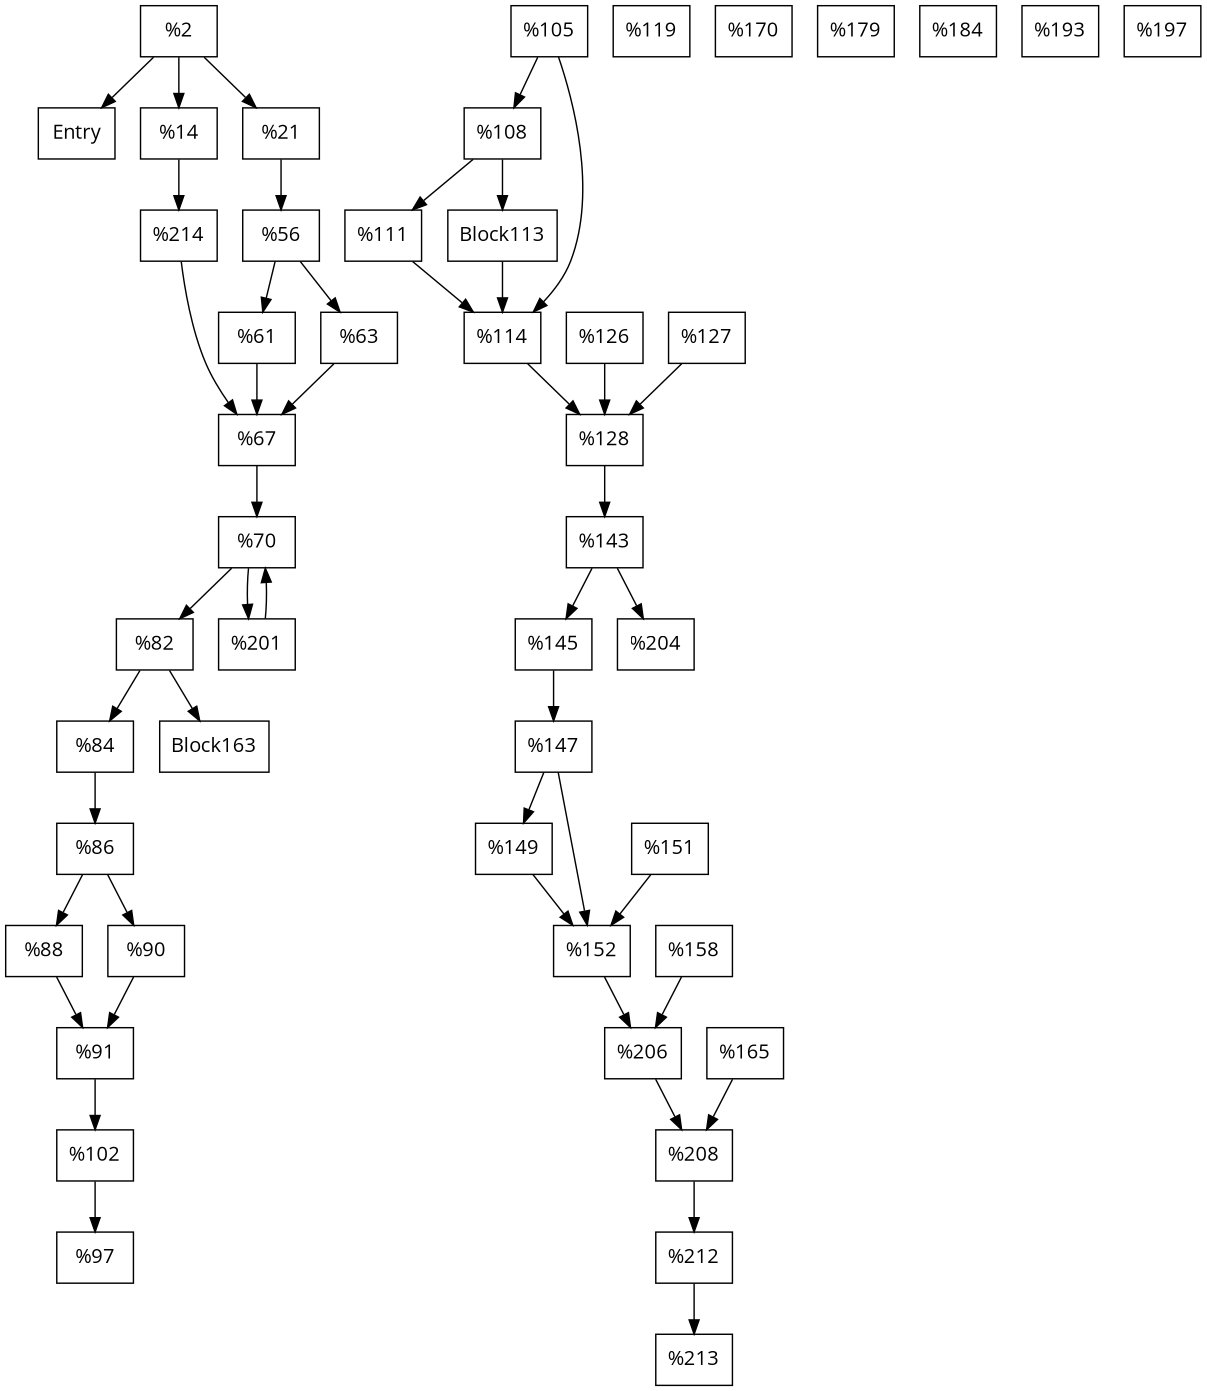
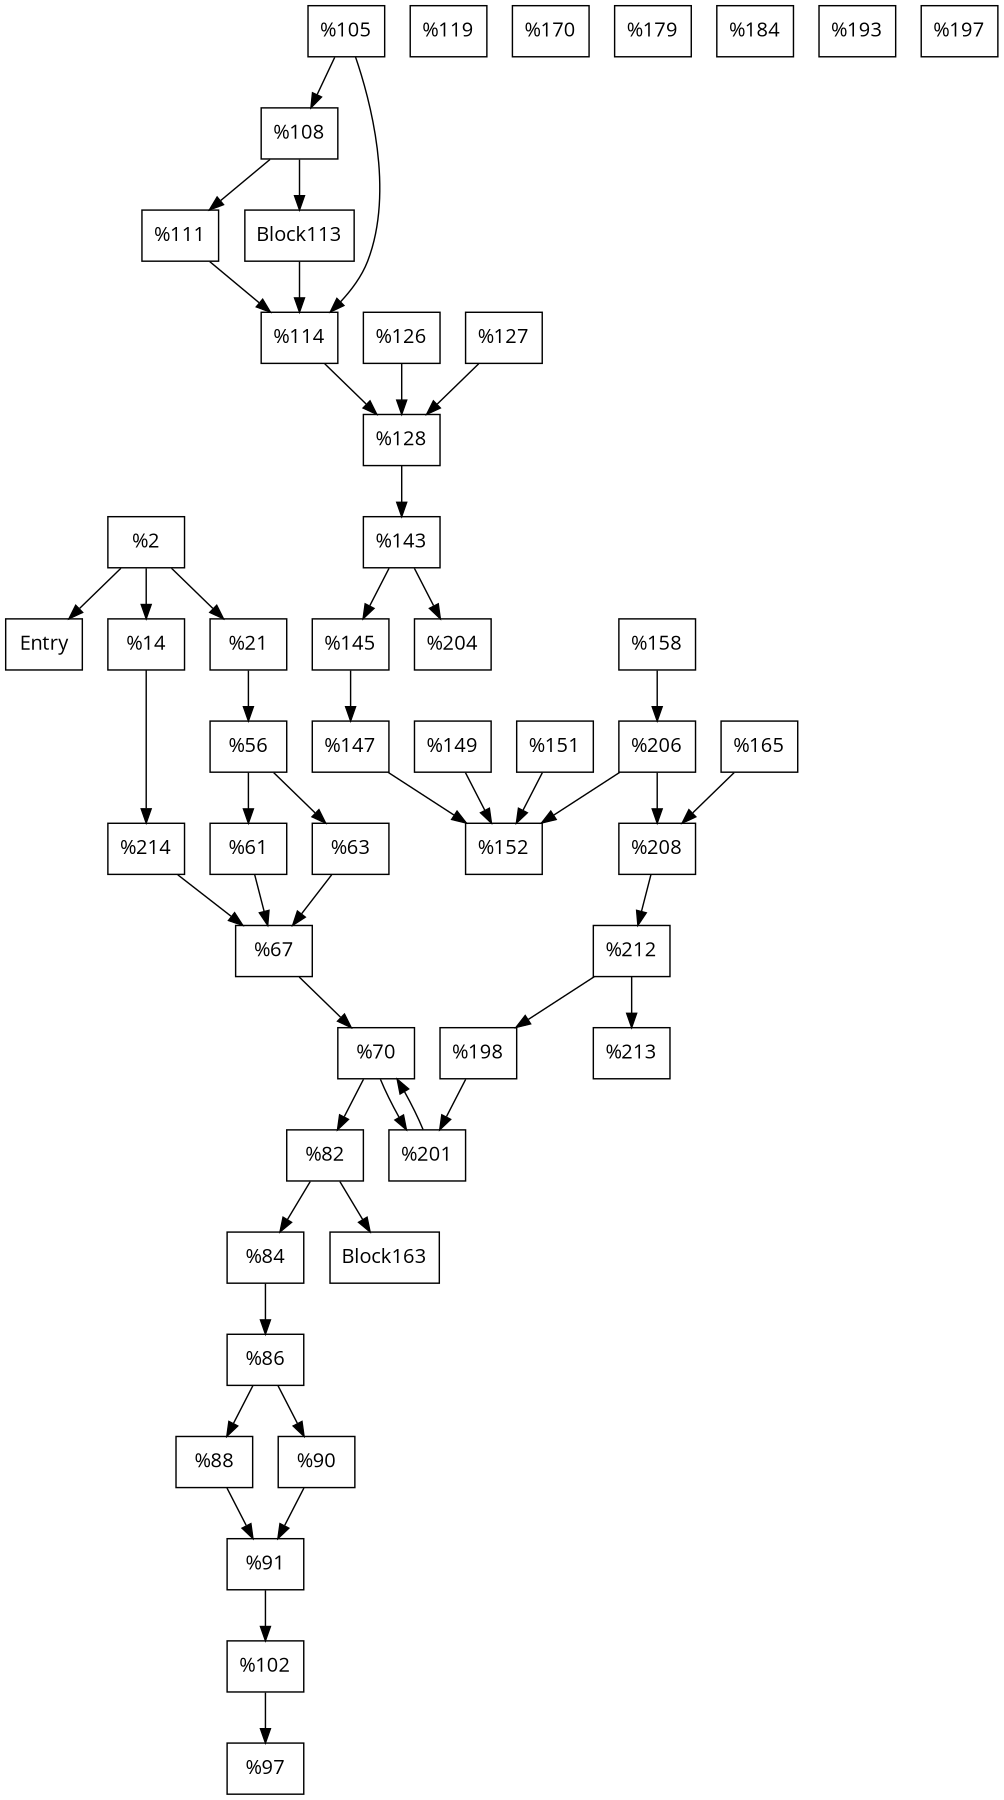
(536, 791) -> none
(614, 996) -> (587, 794)
none -> (478, 1053)
